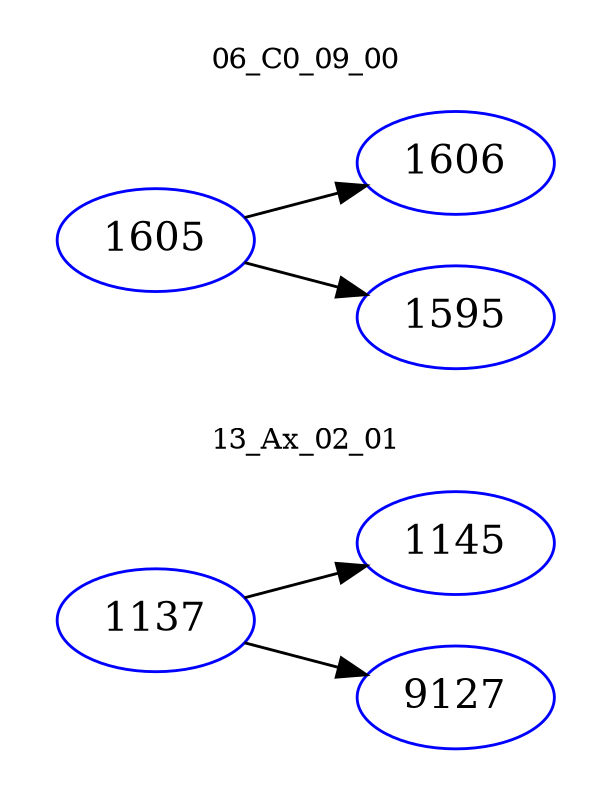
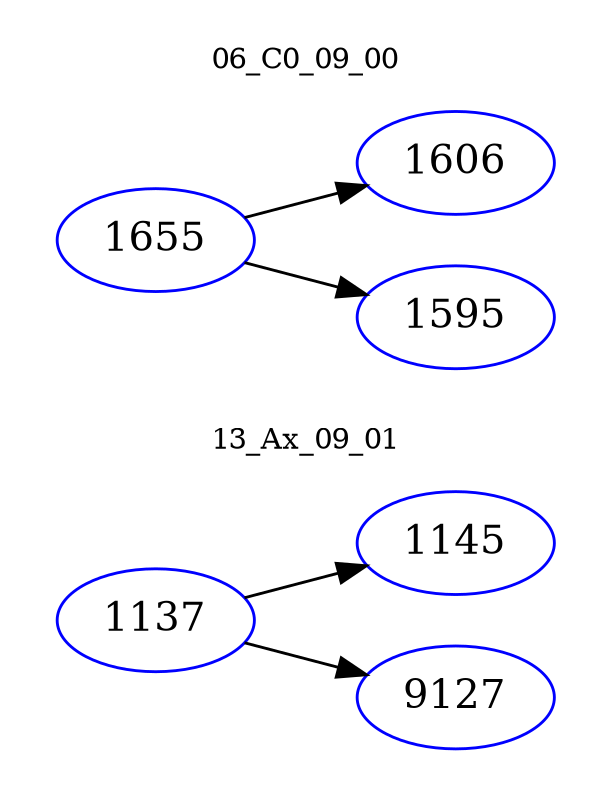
(156, 240) -> (156, 240)
(306, 442) -> (306, 442)
